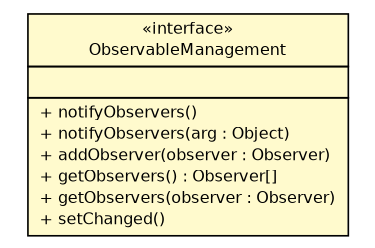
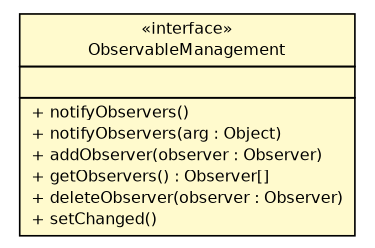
(188, 198) -> (187, 198)
